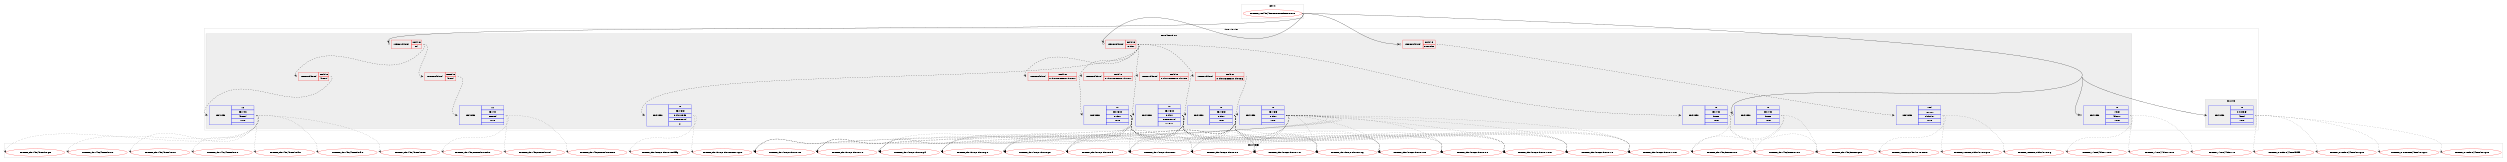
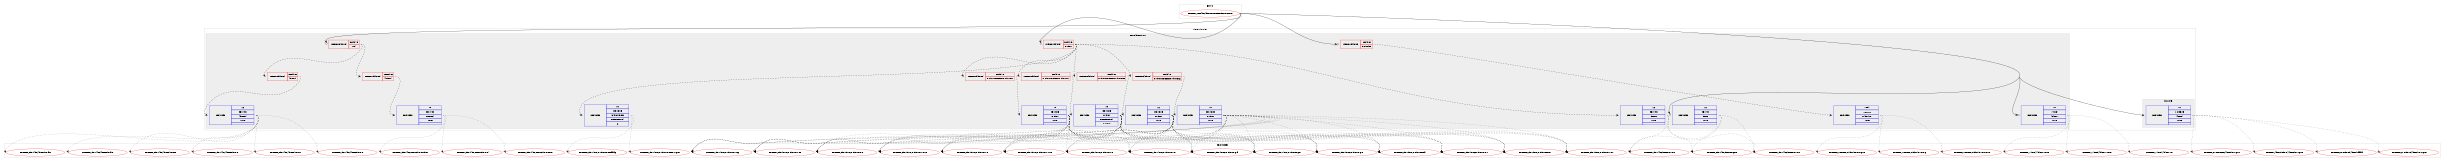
(35, 153) -> none
(2472, 153) -> (2284, 153)
